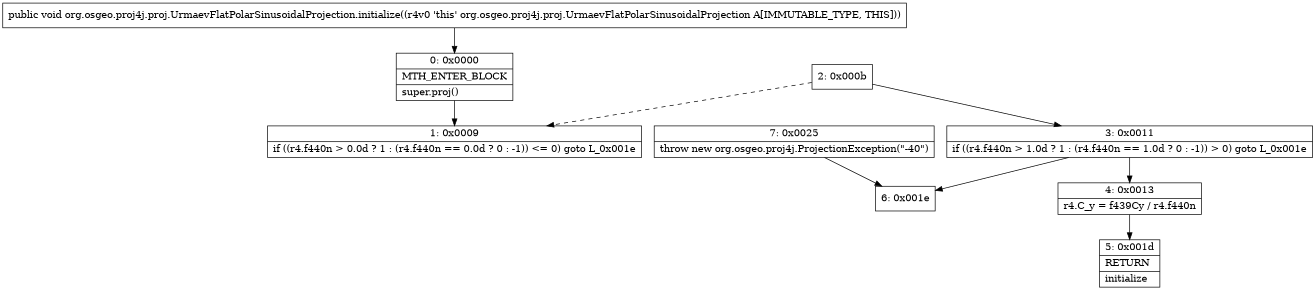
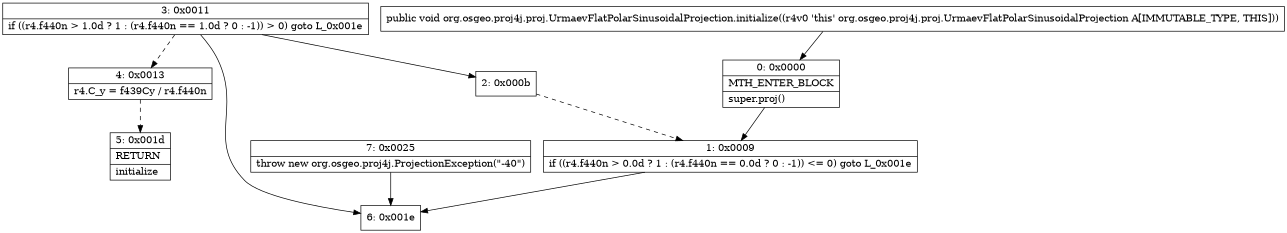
(963, 104) -> (365, 55)
(1130, 167) -> (165, 49)
none -> (536, 191)
(1130, 224) -> (140, 112)
